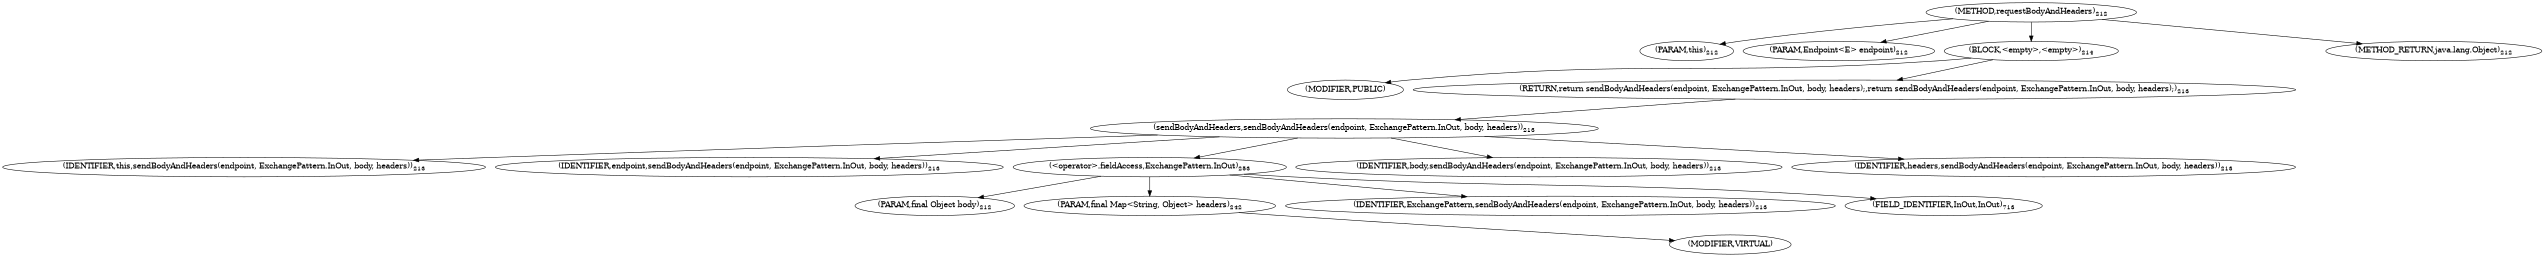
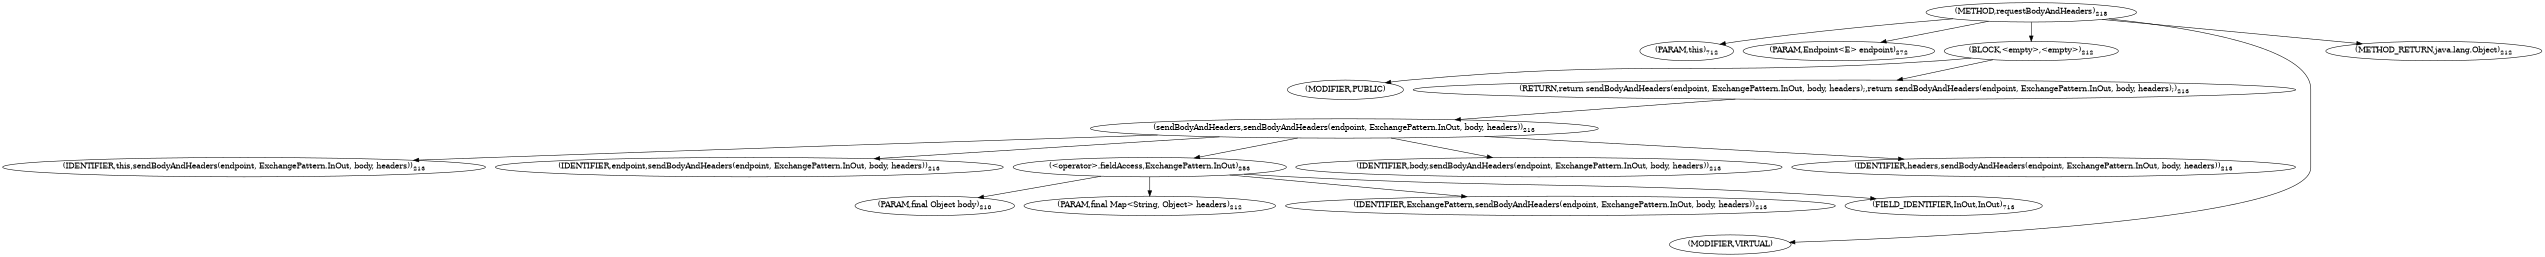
(2102, 12) -> (2102, 12)
(1712, 50) -> (1712, 50)
(1902, 50) -> (1902, 50)
(2088, 50) -> (2088, 50)
(986, 205) -> (986, 205)
(1236, 205) -> (1236, 205)
(1454, 227) -> (2208, 209)
